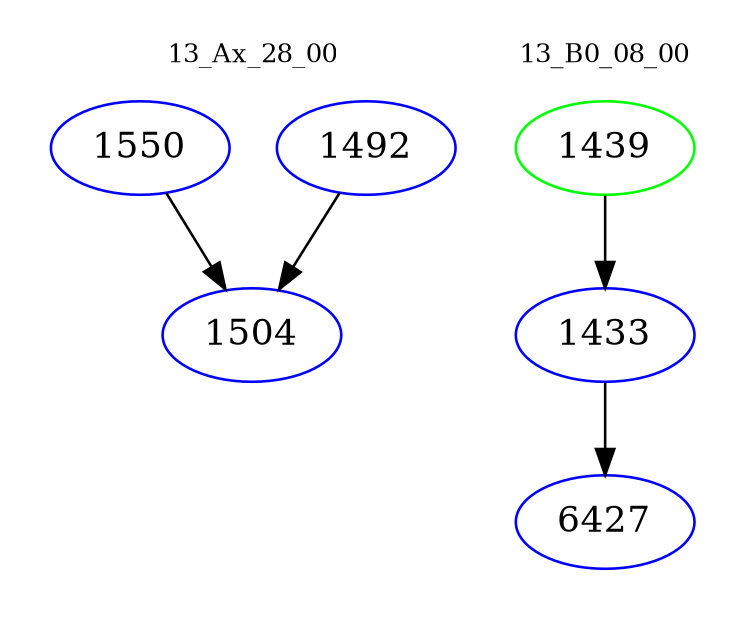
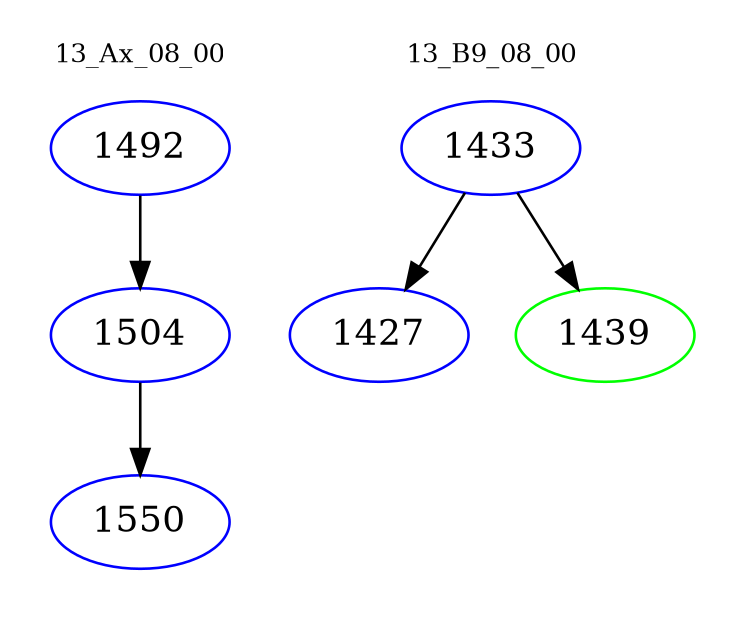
(253, 56) -> (140, 56)
(605, 56) -> (492, 56)
(605, 229) -> (541, 230)
(189, 230) -> (140, 416)
(605, 522) -> (379, 335)
